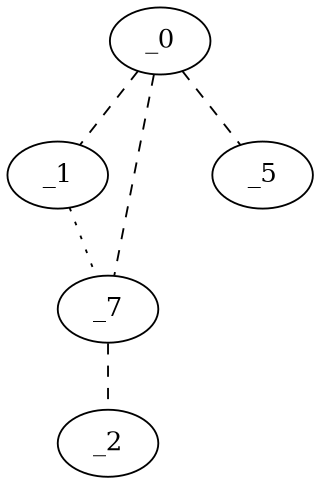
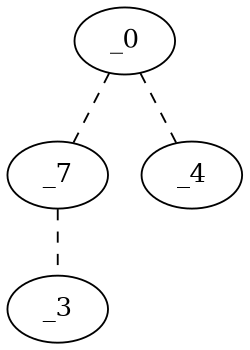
(58, 175) -> none
(263, 175) -> (192, 175)
(108, 443) -> (58, 309)
